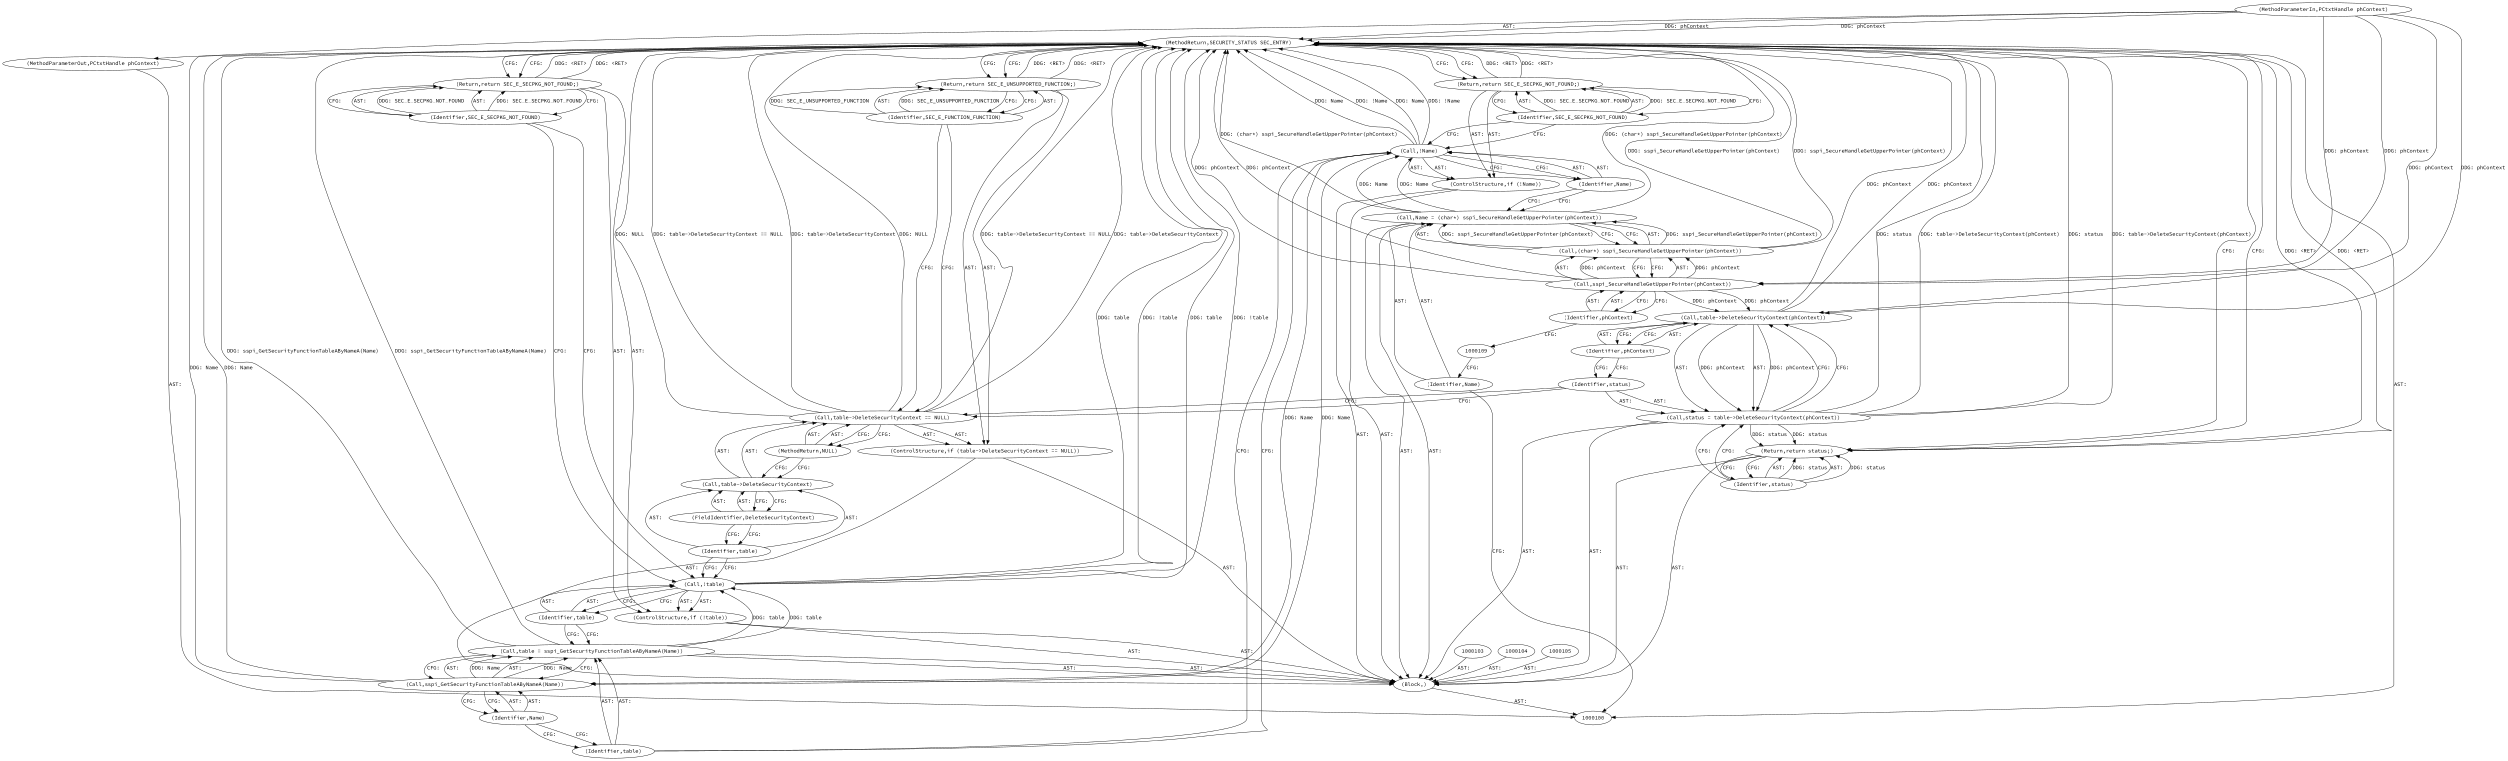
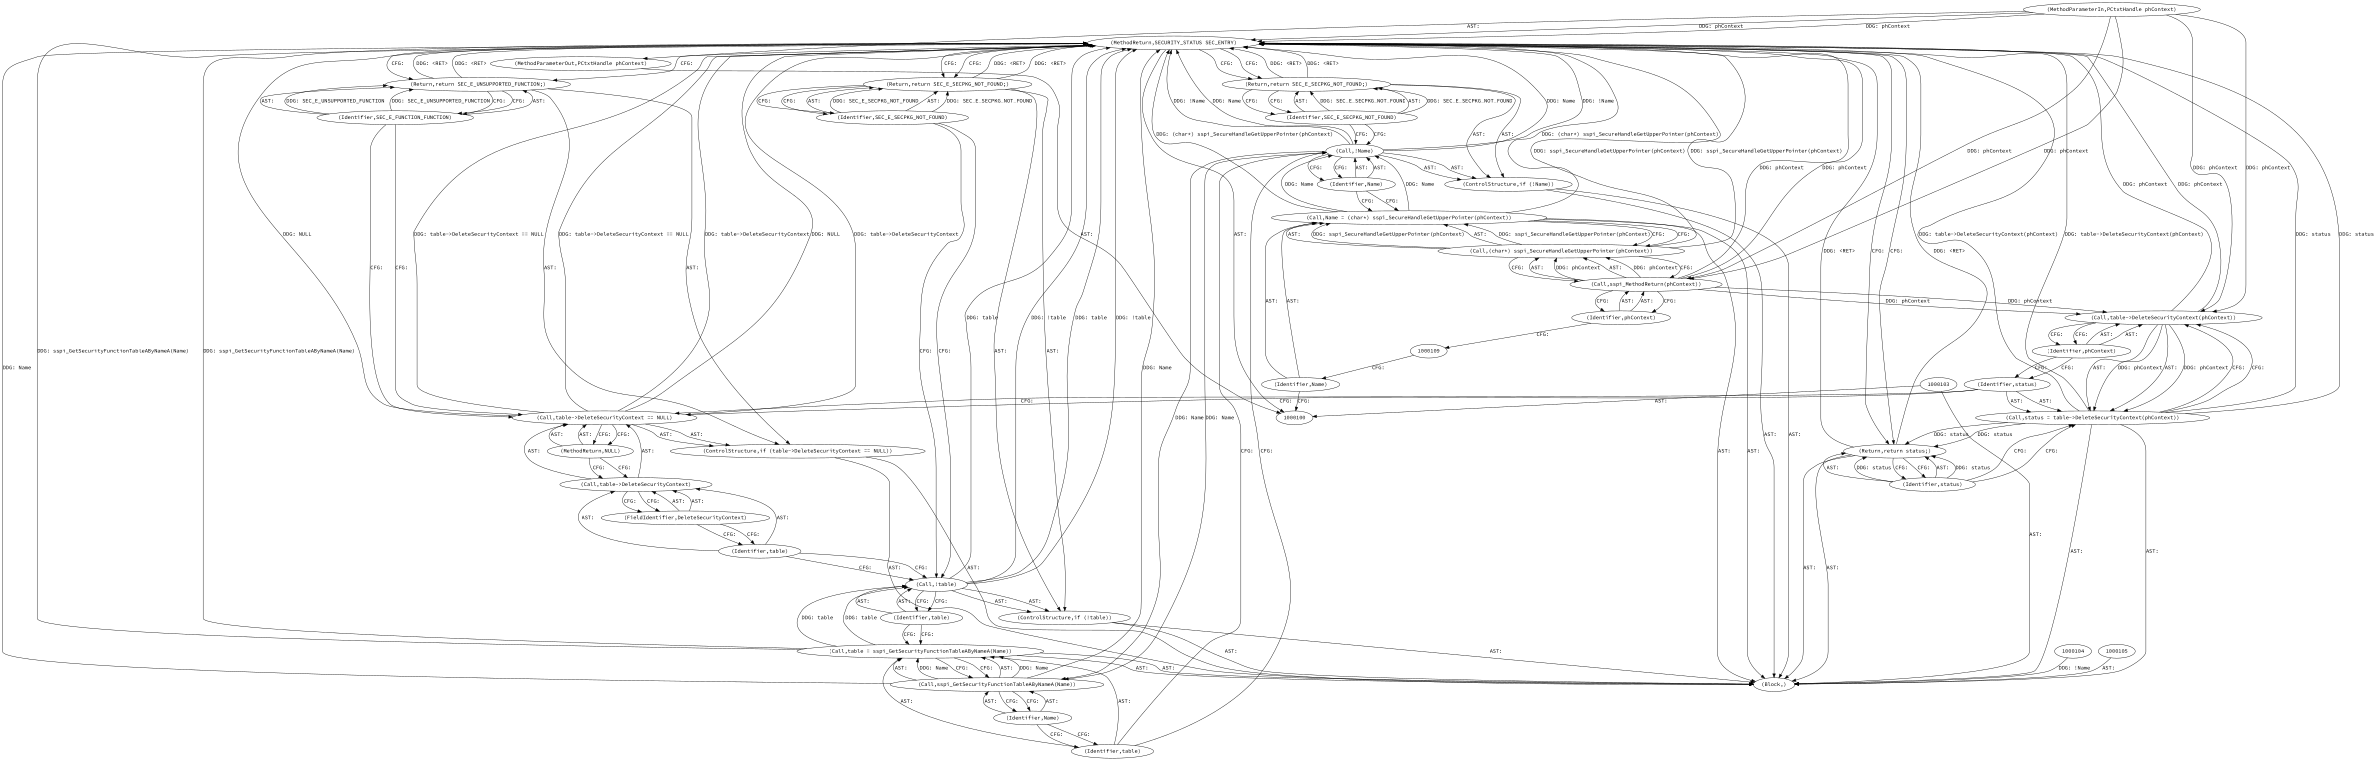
(1653, 284) -> (1646, 284)
(1497, 668) -> (2074, 668)
(1502, 701) -> (1618, 401)
